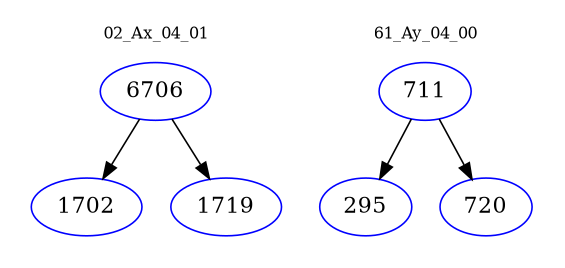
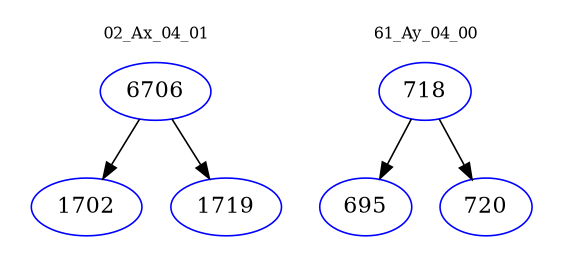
(425, 91) -> (425, 91)
(366, 207) -> (366, 207)
